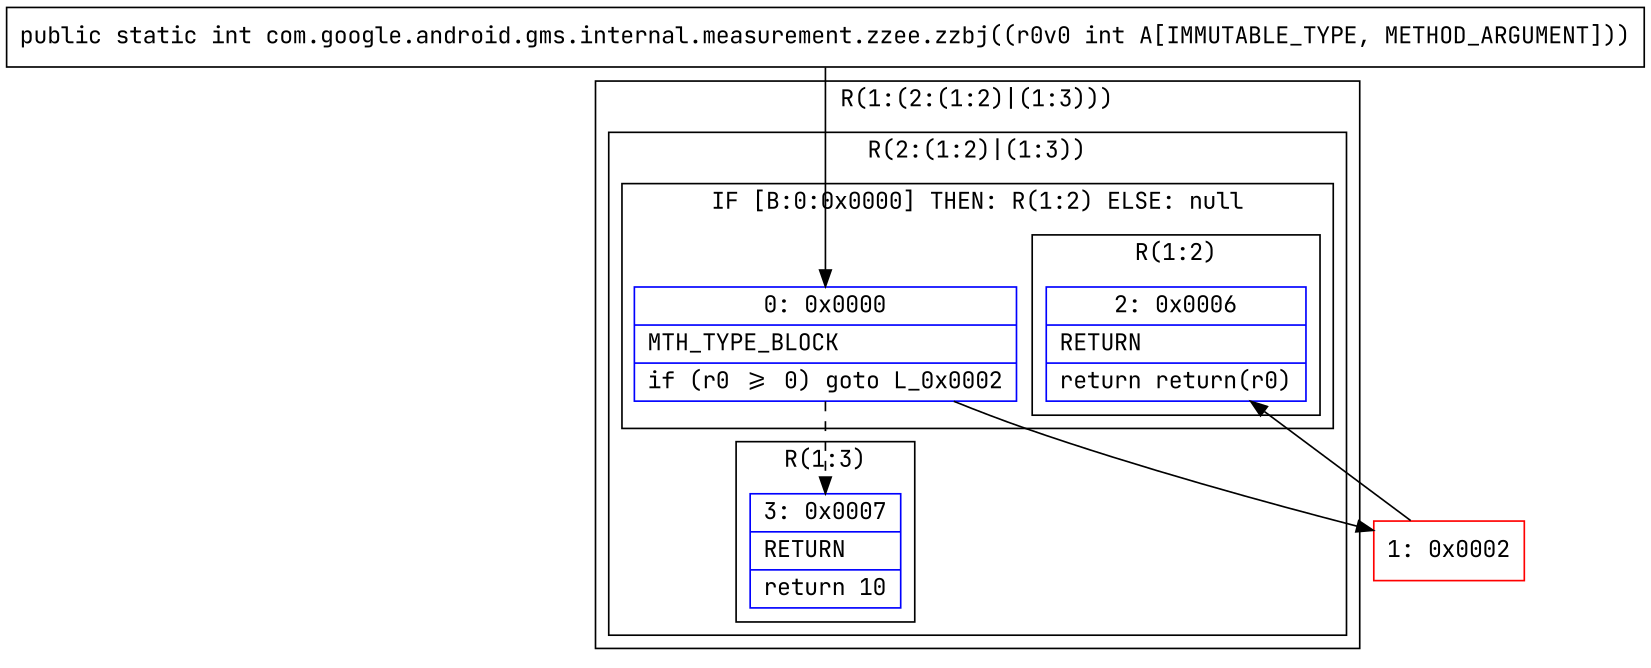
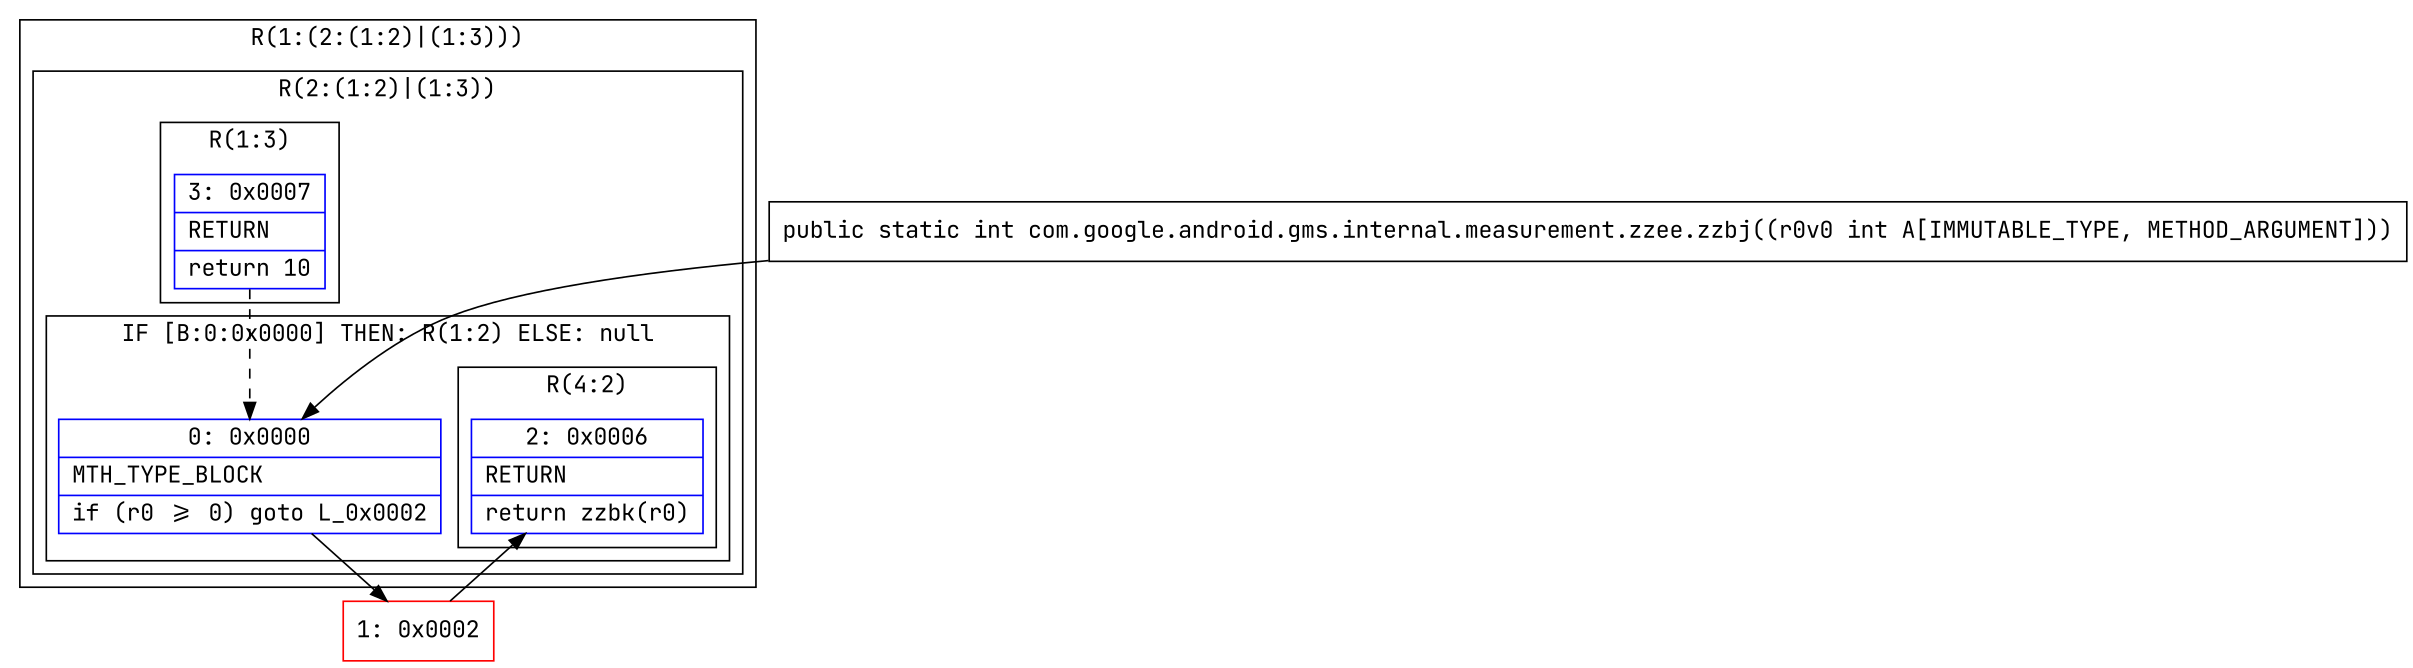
(1176, 254) -> (587, 386)
(1176, 381) -> (587, 514)
(825, 452) -> (250, 346)
